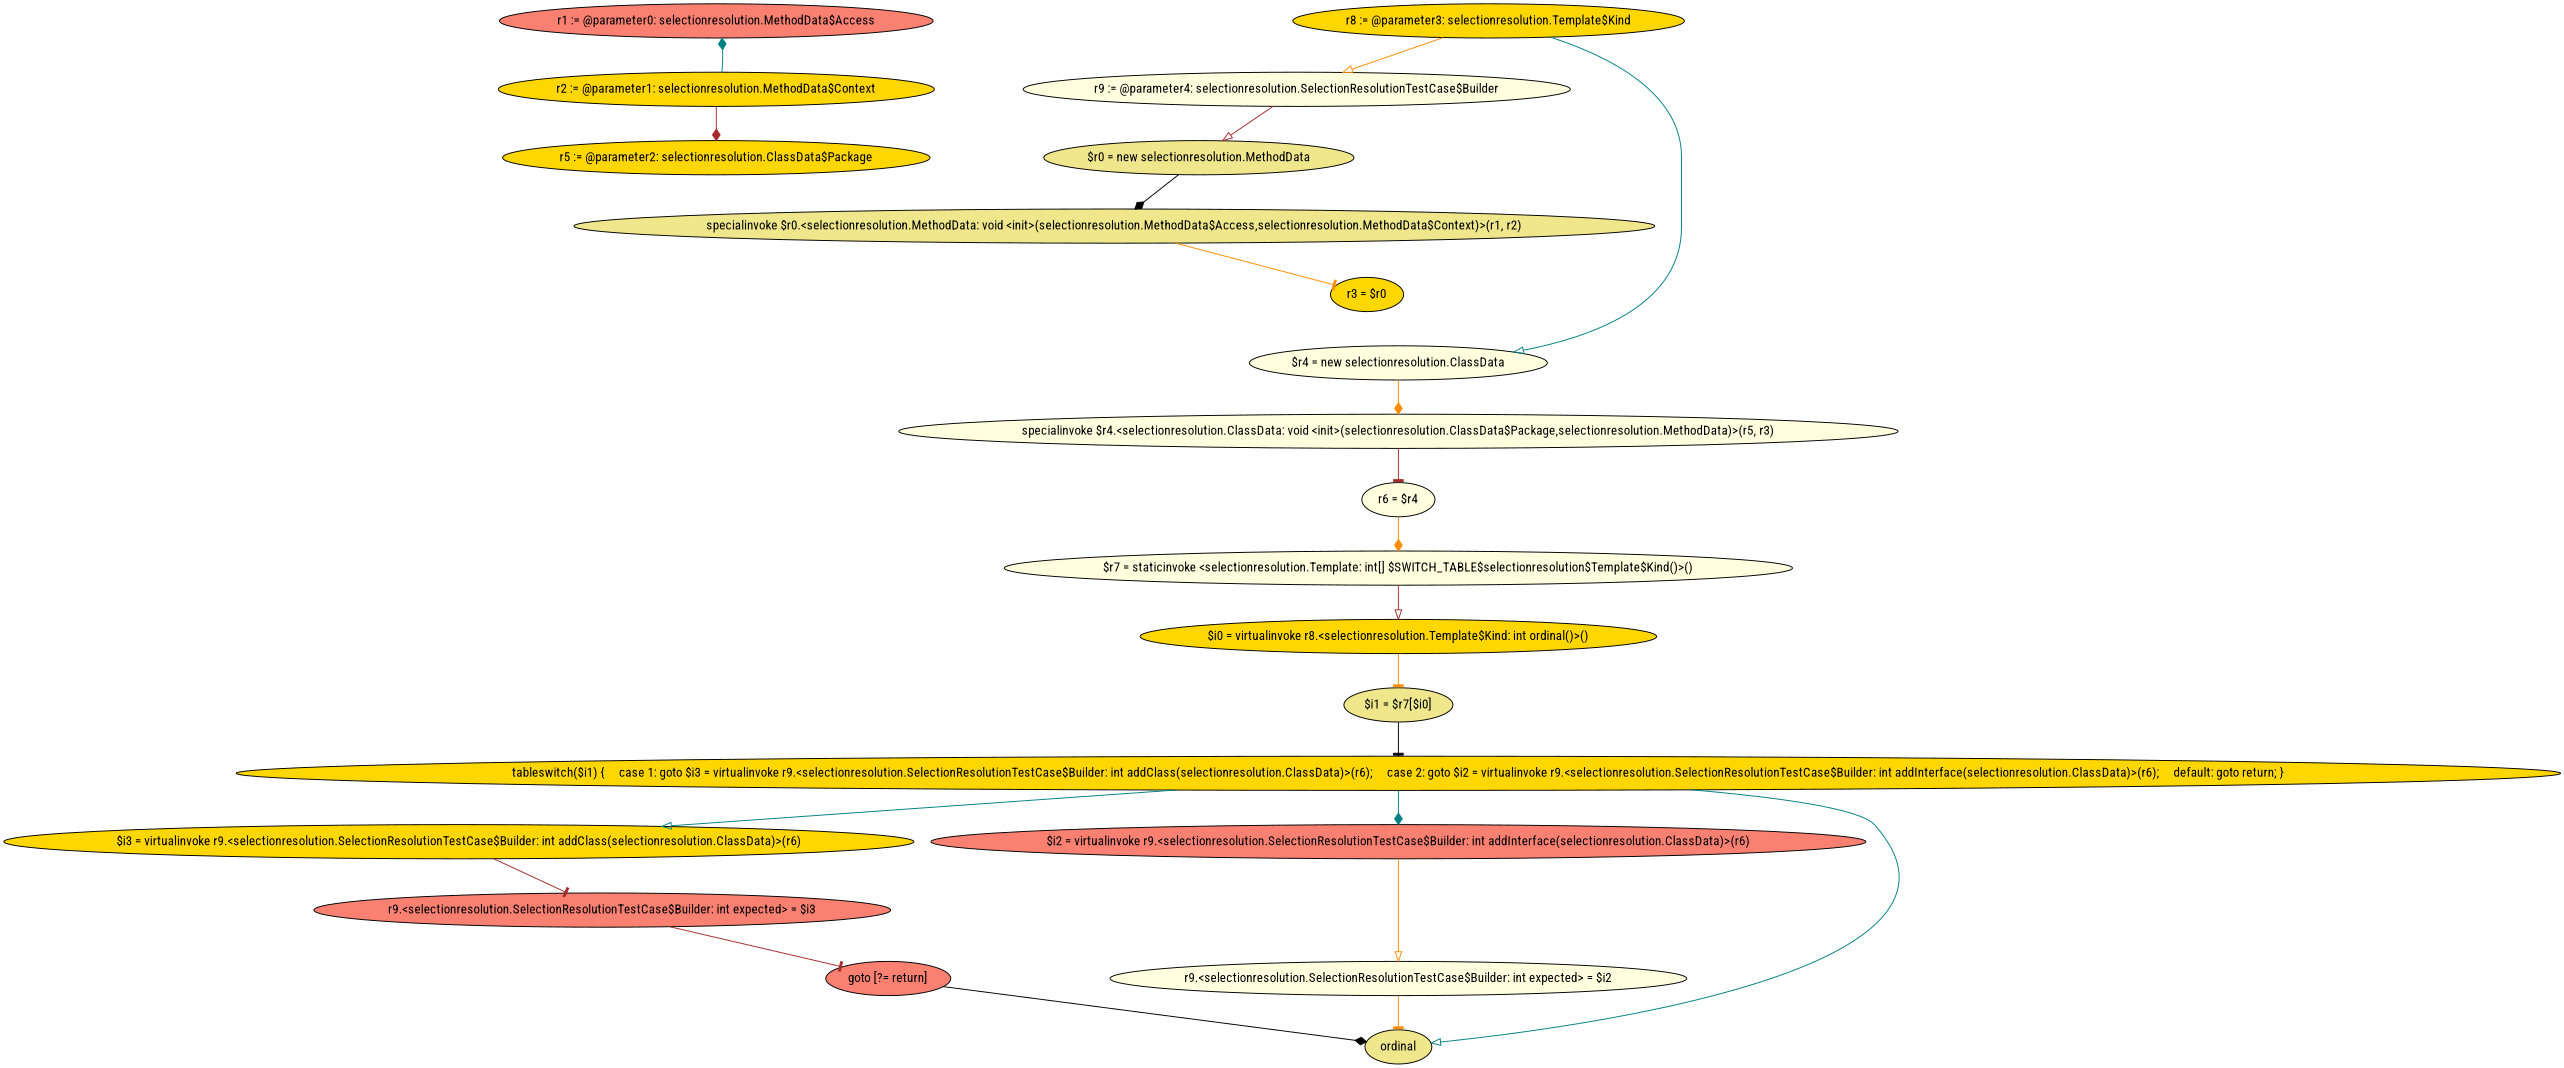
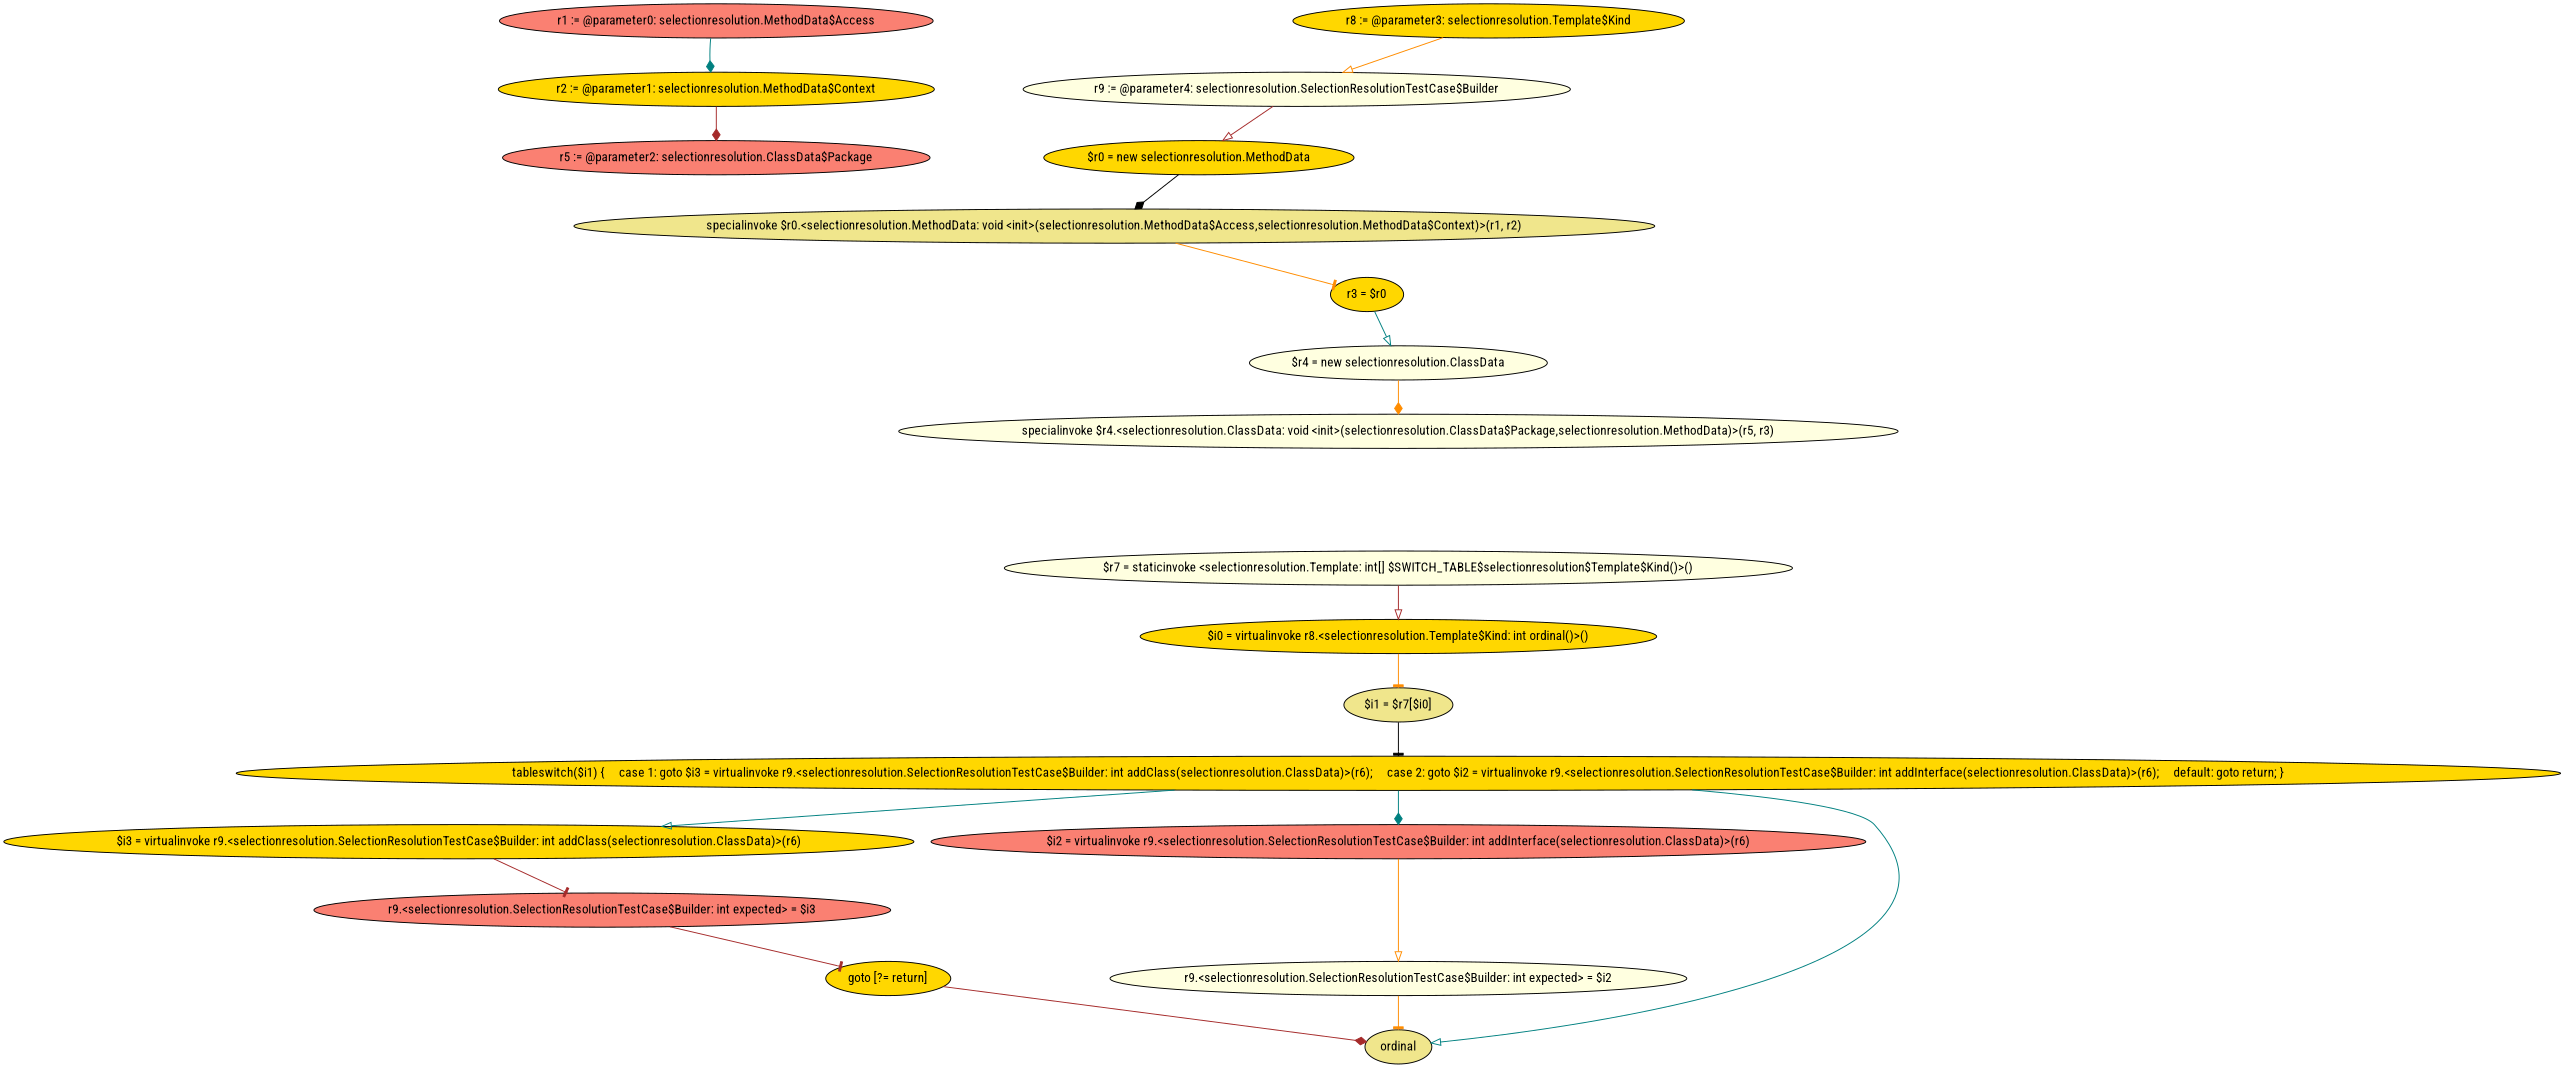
(723, 61) -> (710, 49)
(716, 158) -> (716, 158)
(1199, 158) -> (1199, 158)
(1682, 206) -> (1381, 324)
(1398, 500) -> none
(888, 979) -> (888, 979)
(1149, 1013) -> (1149, 1013)
